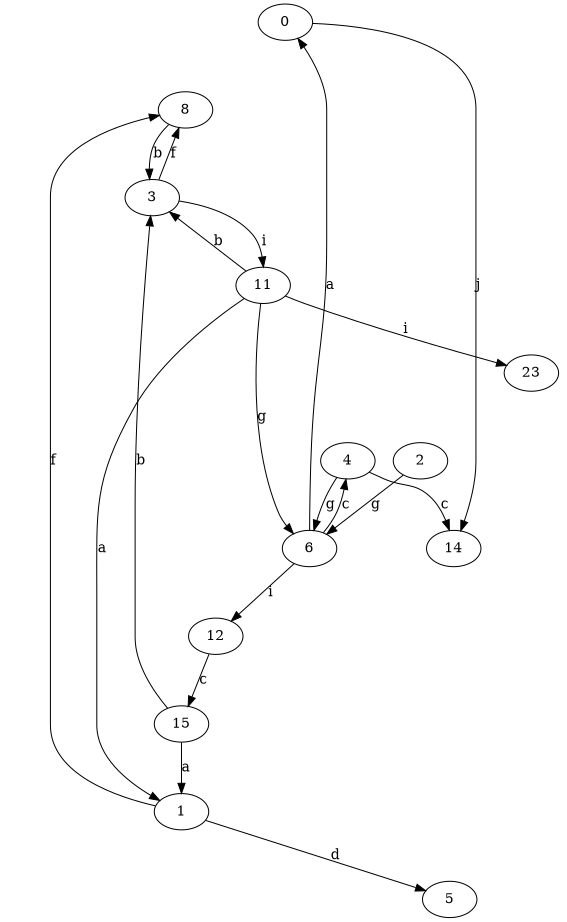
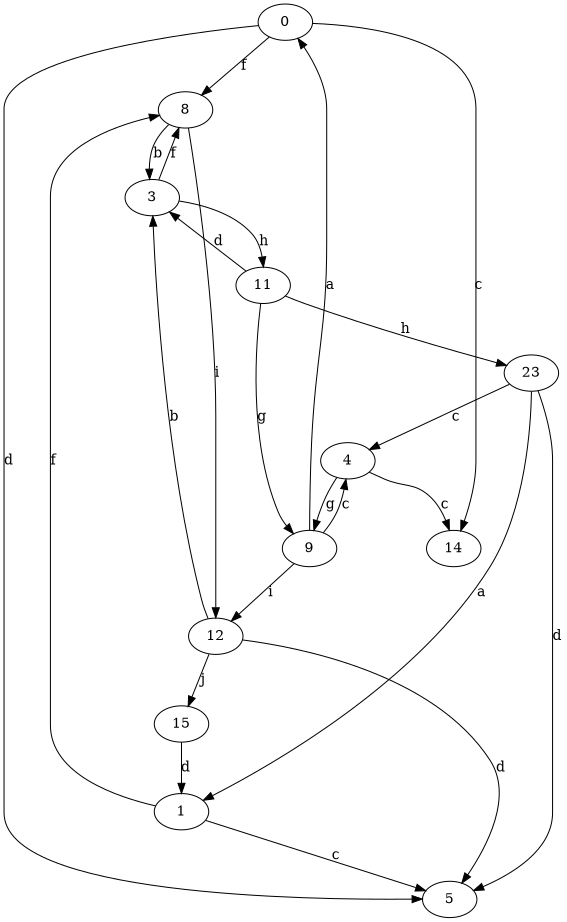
none -> (239, 63)
(219, 241) -> (219, 241)
(264, 241) -> (264, 241)
(478, 285) -> (478, 285)
(406, 329) -> (406, 329)
none -> (215, 367)
none -> (444, 415)
(420, 461) -> none
(135, 471) -> (170, 424)
(97, 531) -> (433, 638)
none -> (4, 539)
(310, 549) -> (310, 549)
none -> (553, 655)
(203, 680) -> (203, 680)
none -> (433, 704)
(186, 768) -> (186, 768)
(336, 856) -> (336, 856)
